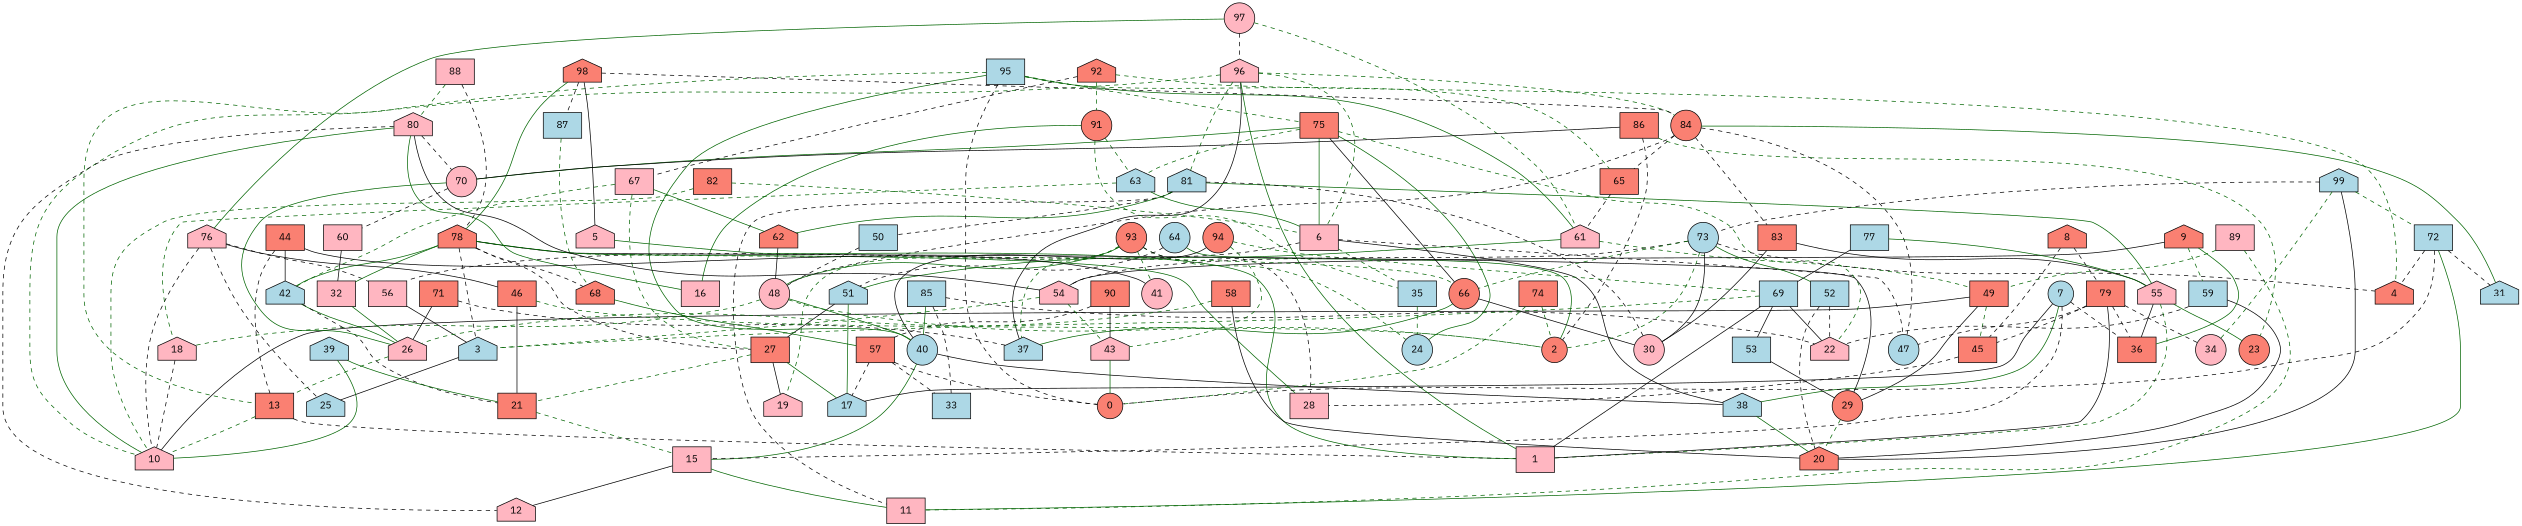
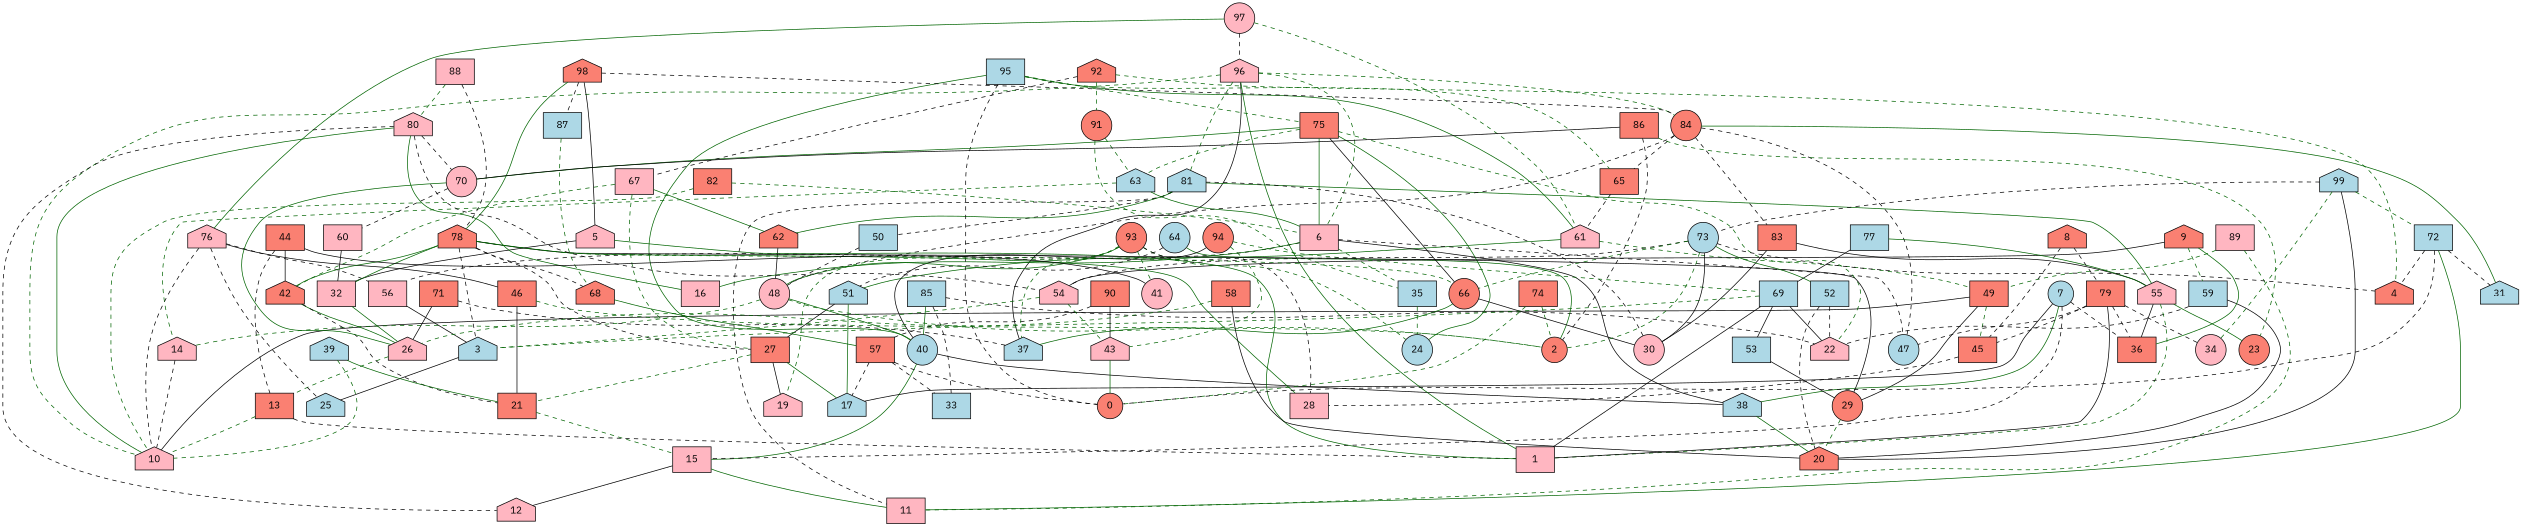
(280, 110) -> none
(844, 160) -> (1009, 262)
none -> (470, 256)
(682, 274) -> (699, 275)
(285, 294) -> (285, 294)
(177, 350) -> (177, 350)
(298, 444) -> (298, 444)
